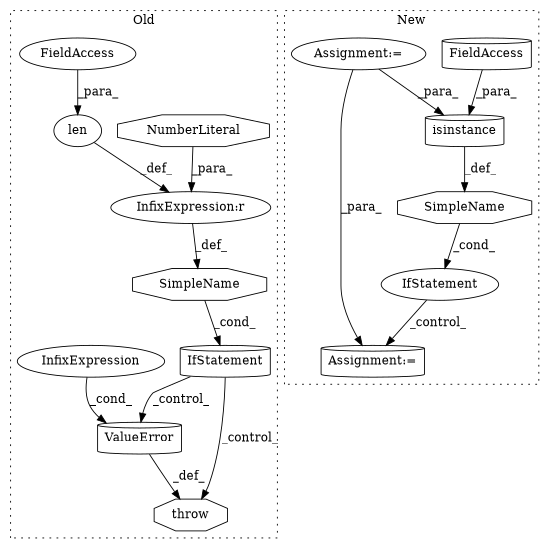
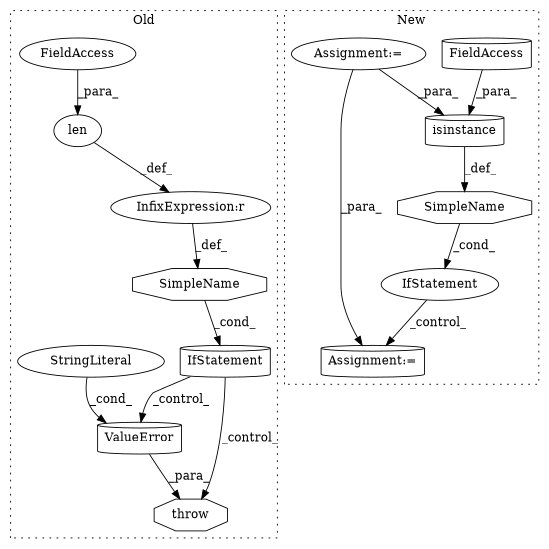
(193, 131) -> none
(91, 361) -> (91, 361)
(189, 477) -> (189, 477)
